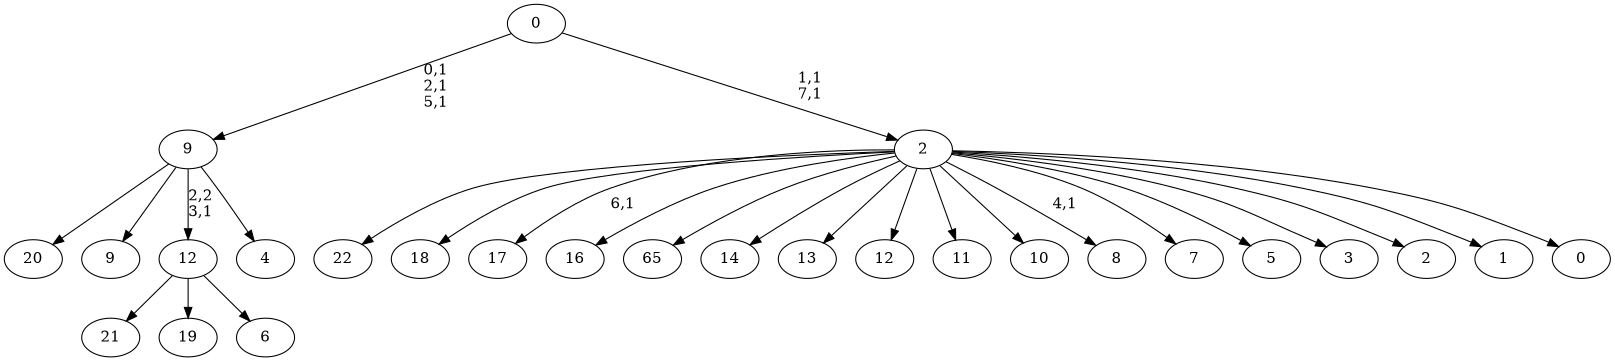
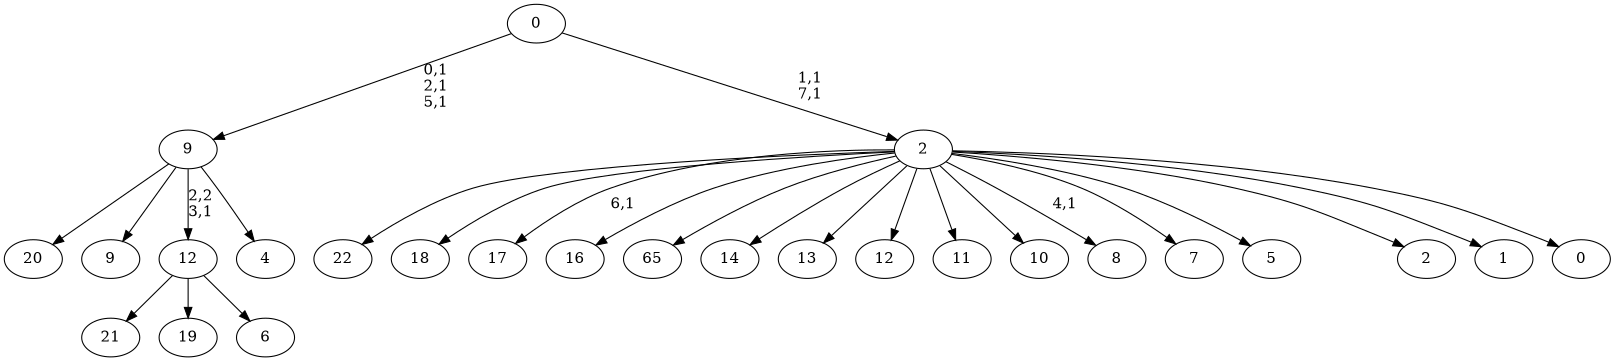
(1349, 259) -> none
